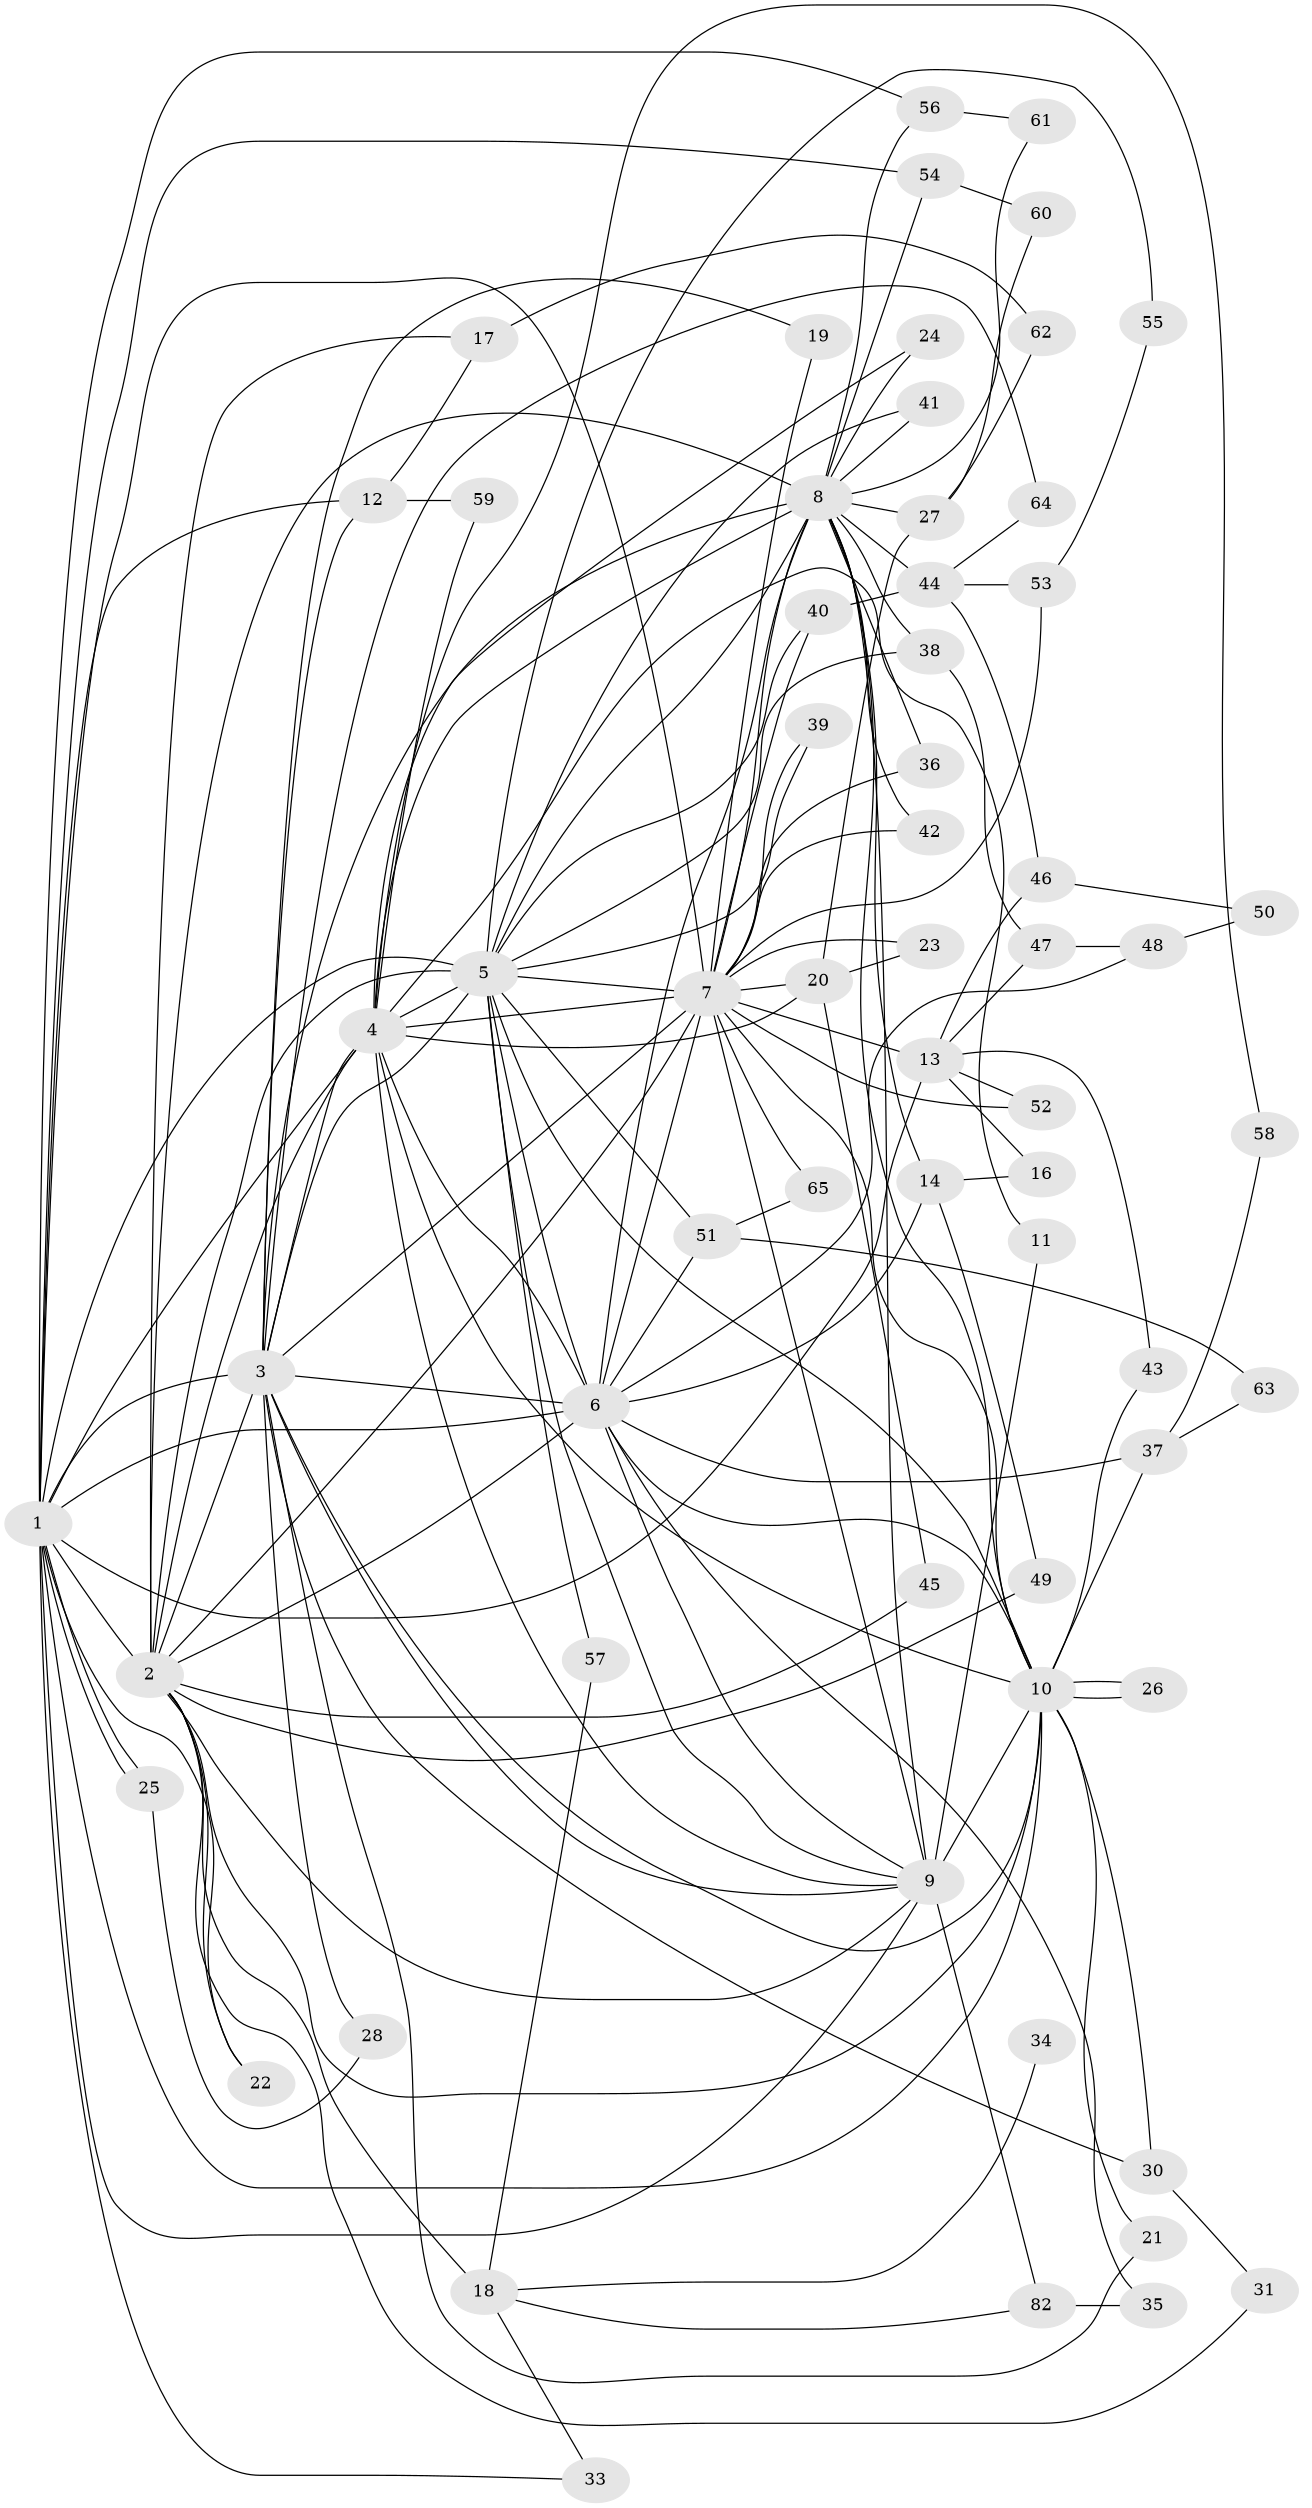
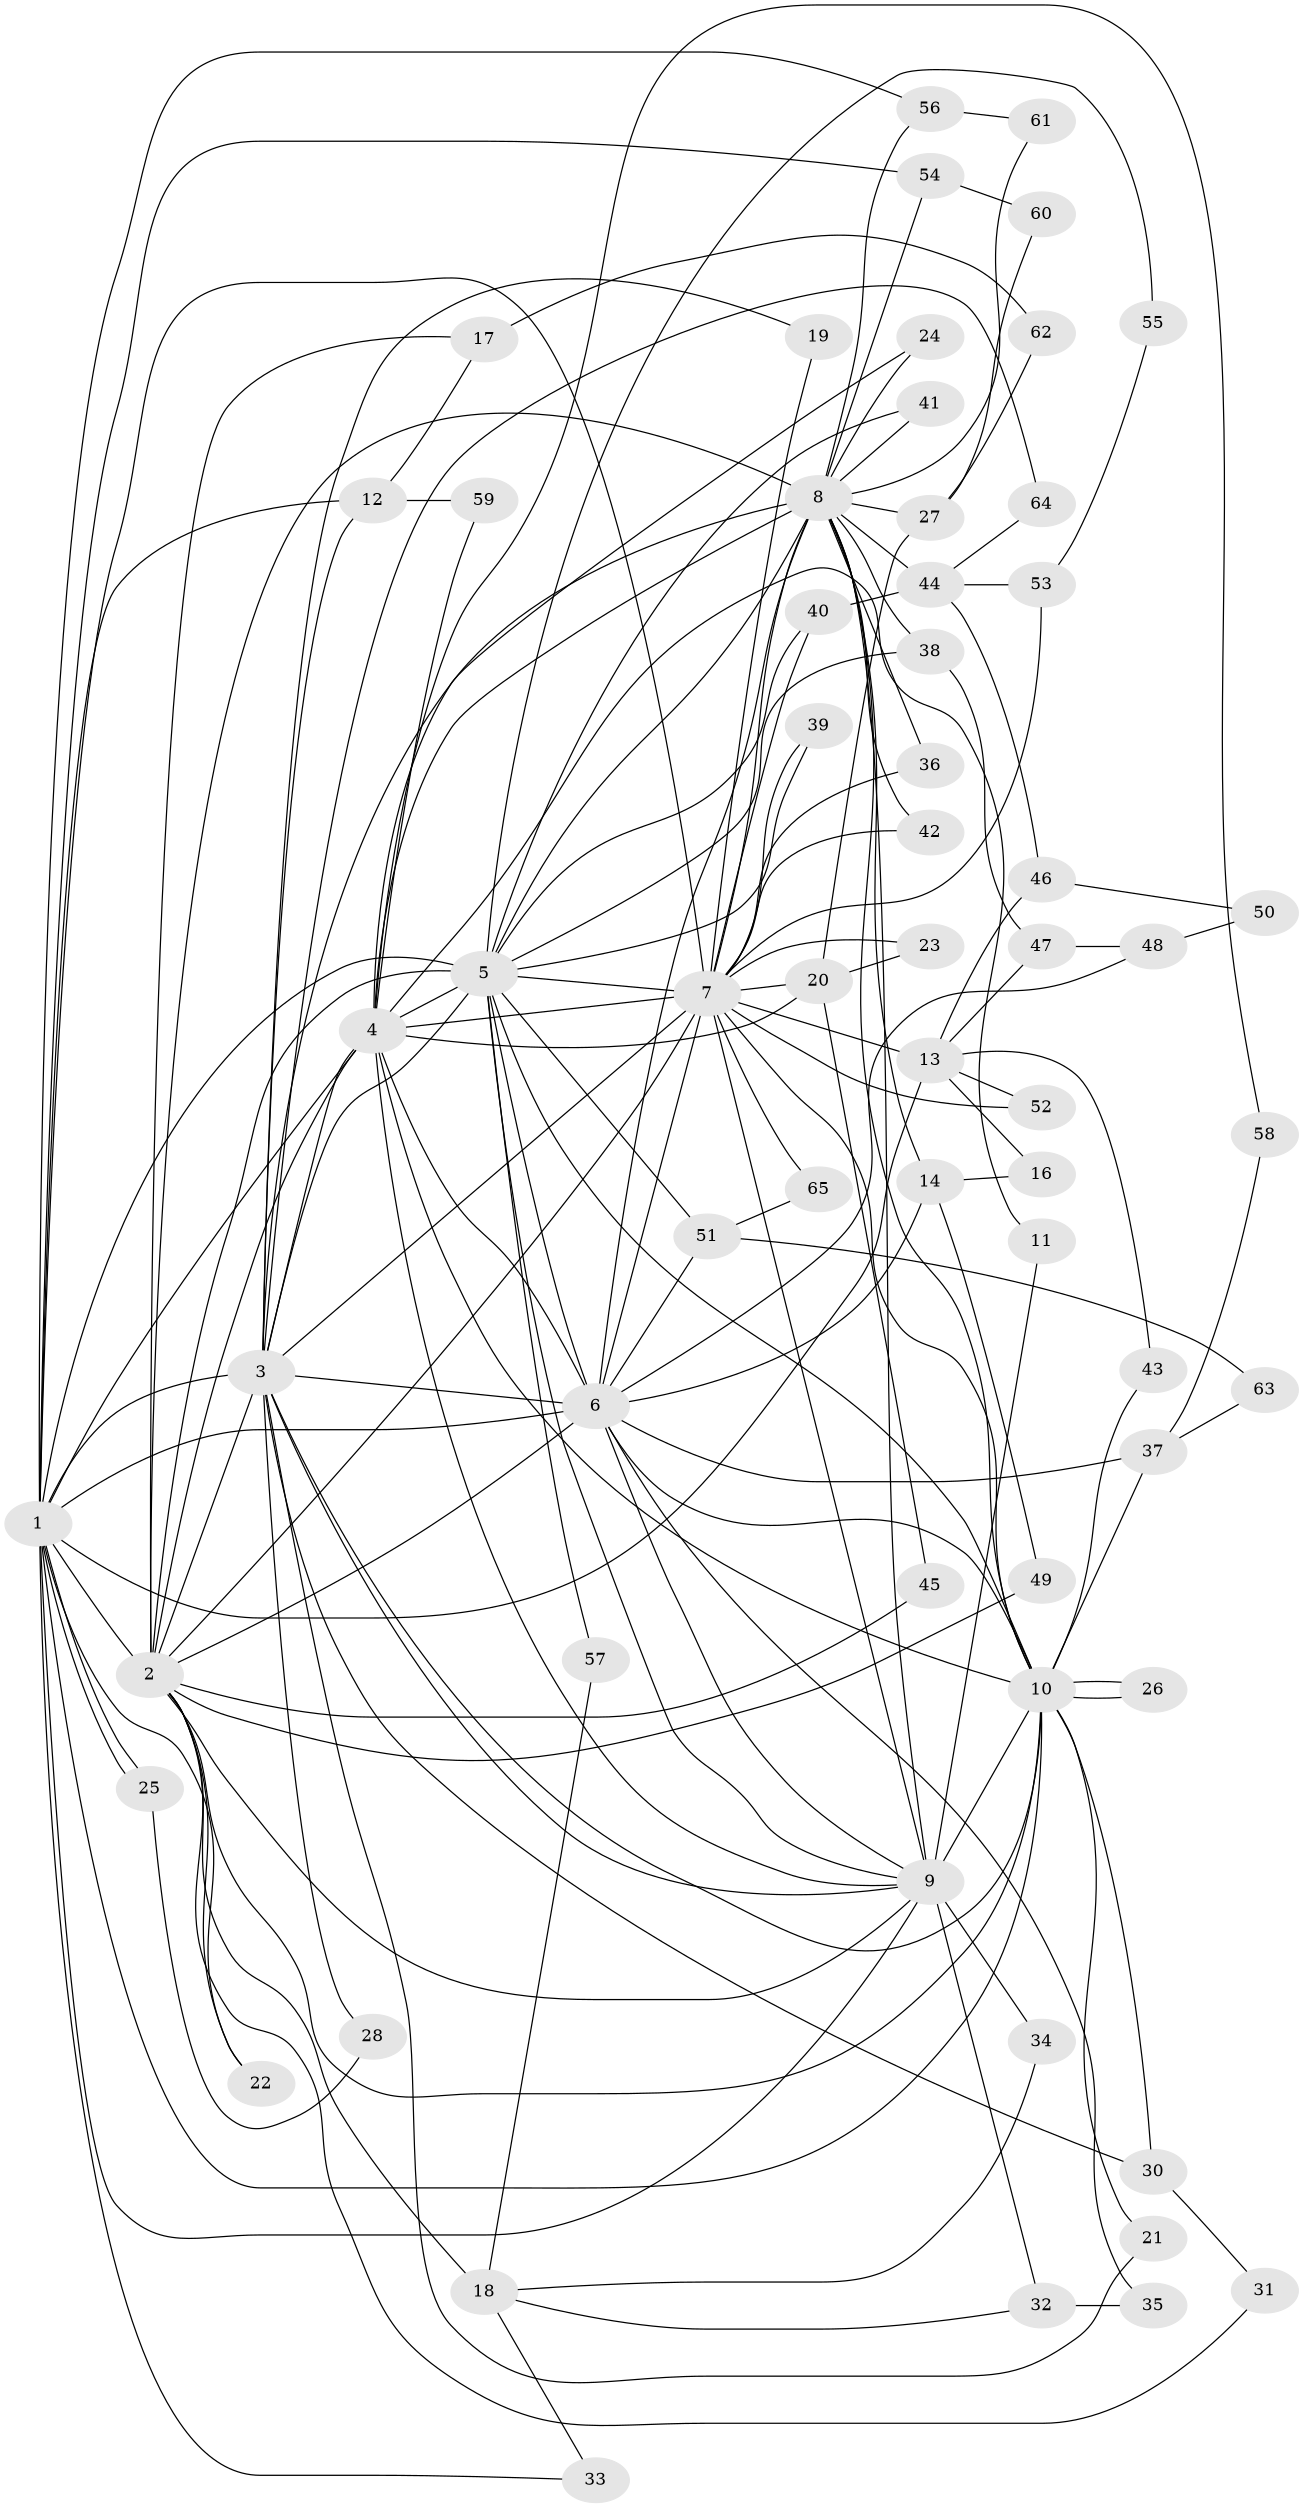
none -> (986, 1962)
(1042, 2306) -> (1042, 2306)
